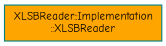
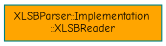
(83, 23) -> (83, 23)
